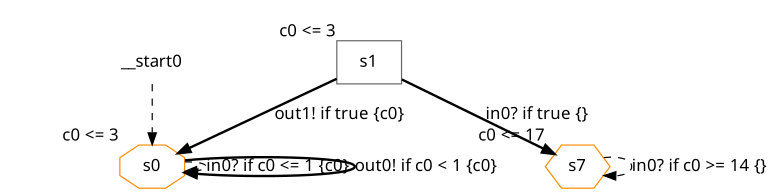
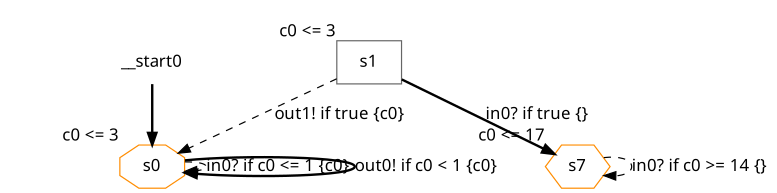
(152, 108) -> (152, 108)
(263, 113) -> (263, 113)
